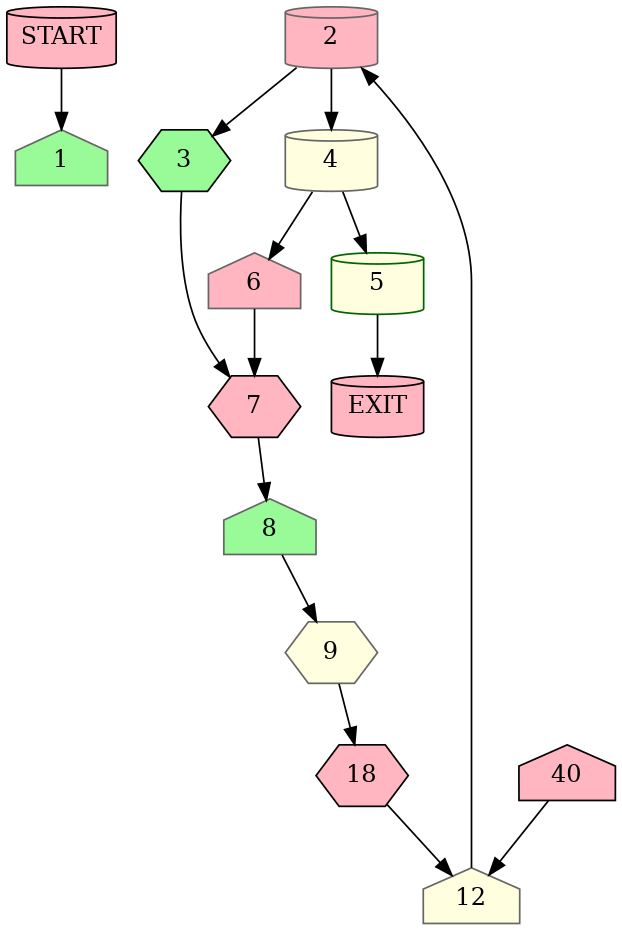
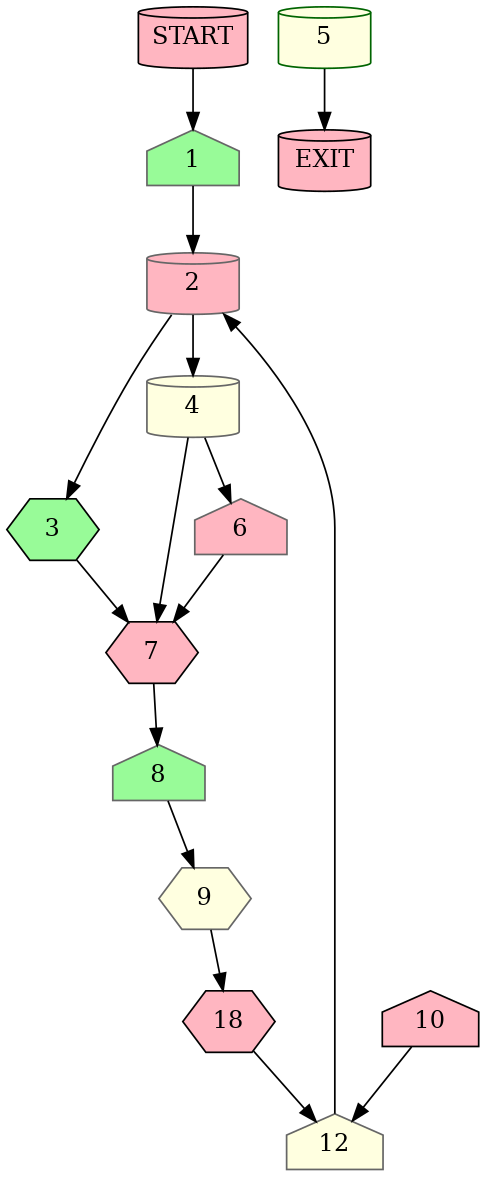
none -> (193, 211)
(351, 214) -> (174, 521)
(567, 776) -> (430, 1022)
